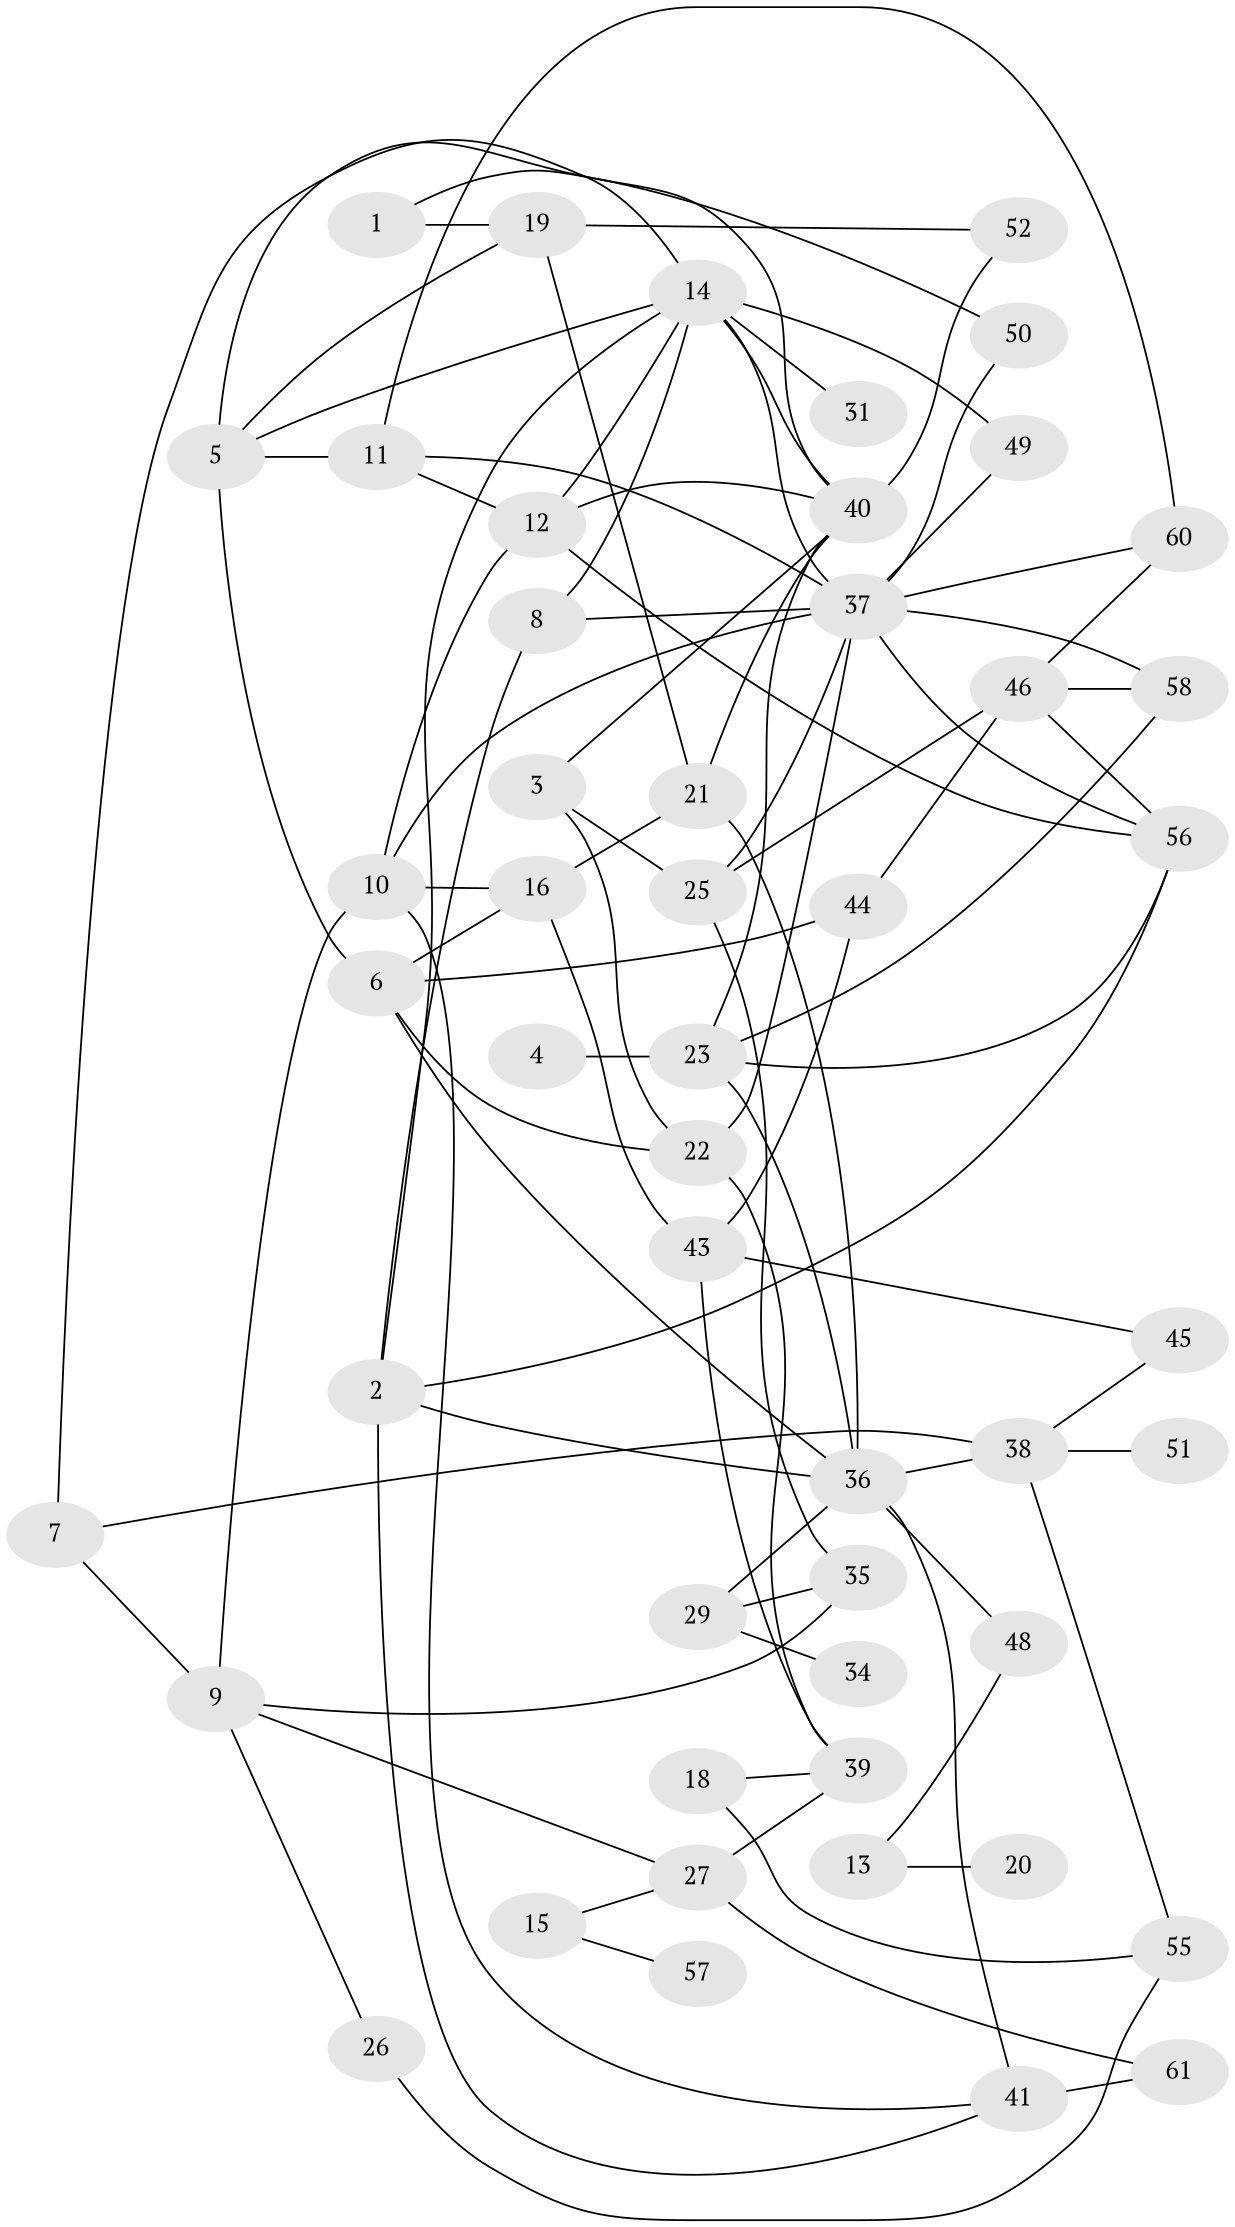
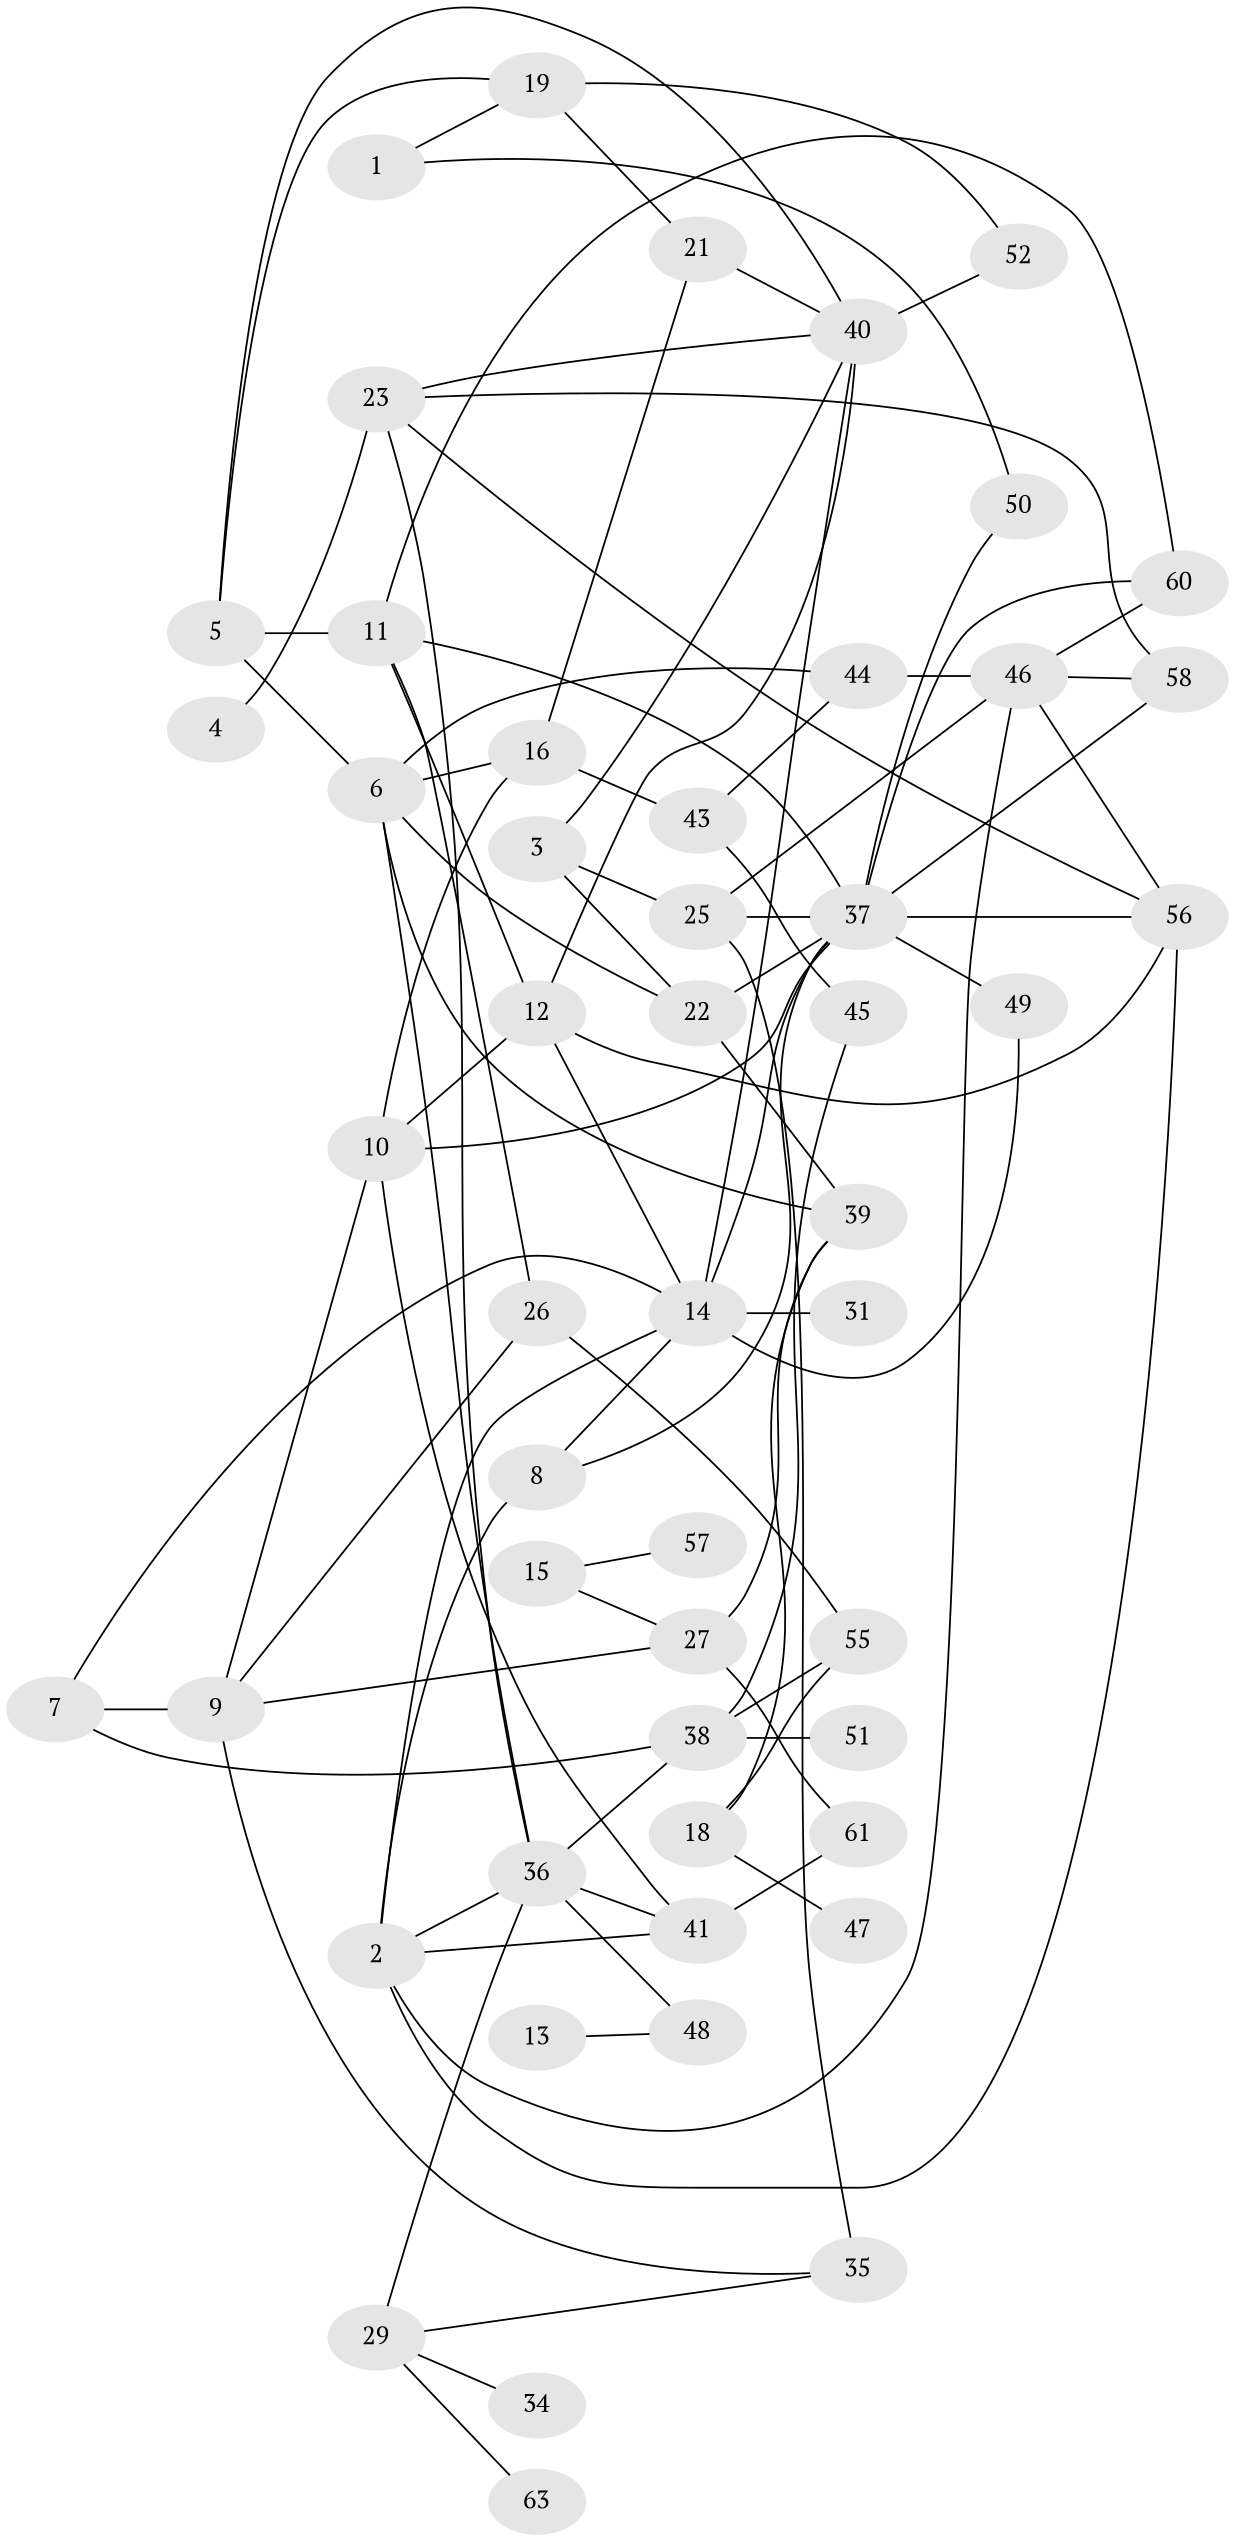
(453, 366) -> none
none -> (473, 985)
(832, 1126) -> none
(738, 1522) -> (524, 1093)
none -> (948, 1655)
(1019, 1867) -> none
none -> (858, 1931)
none -> (537, 2502)
